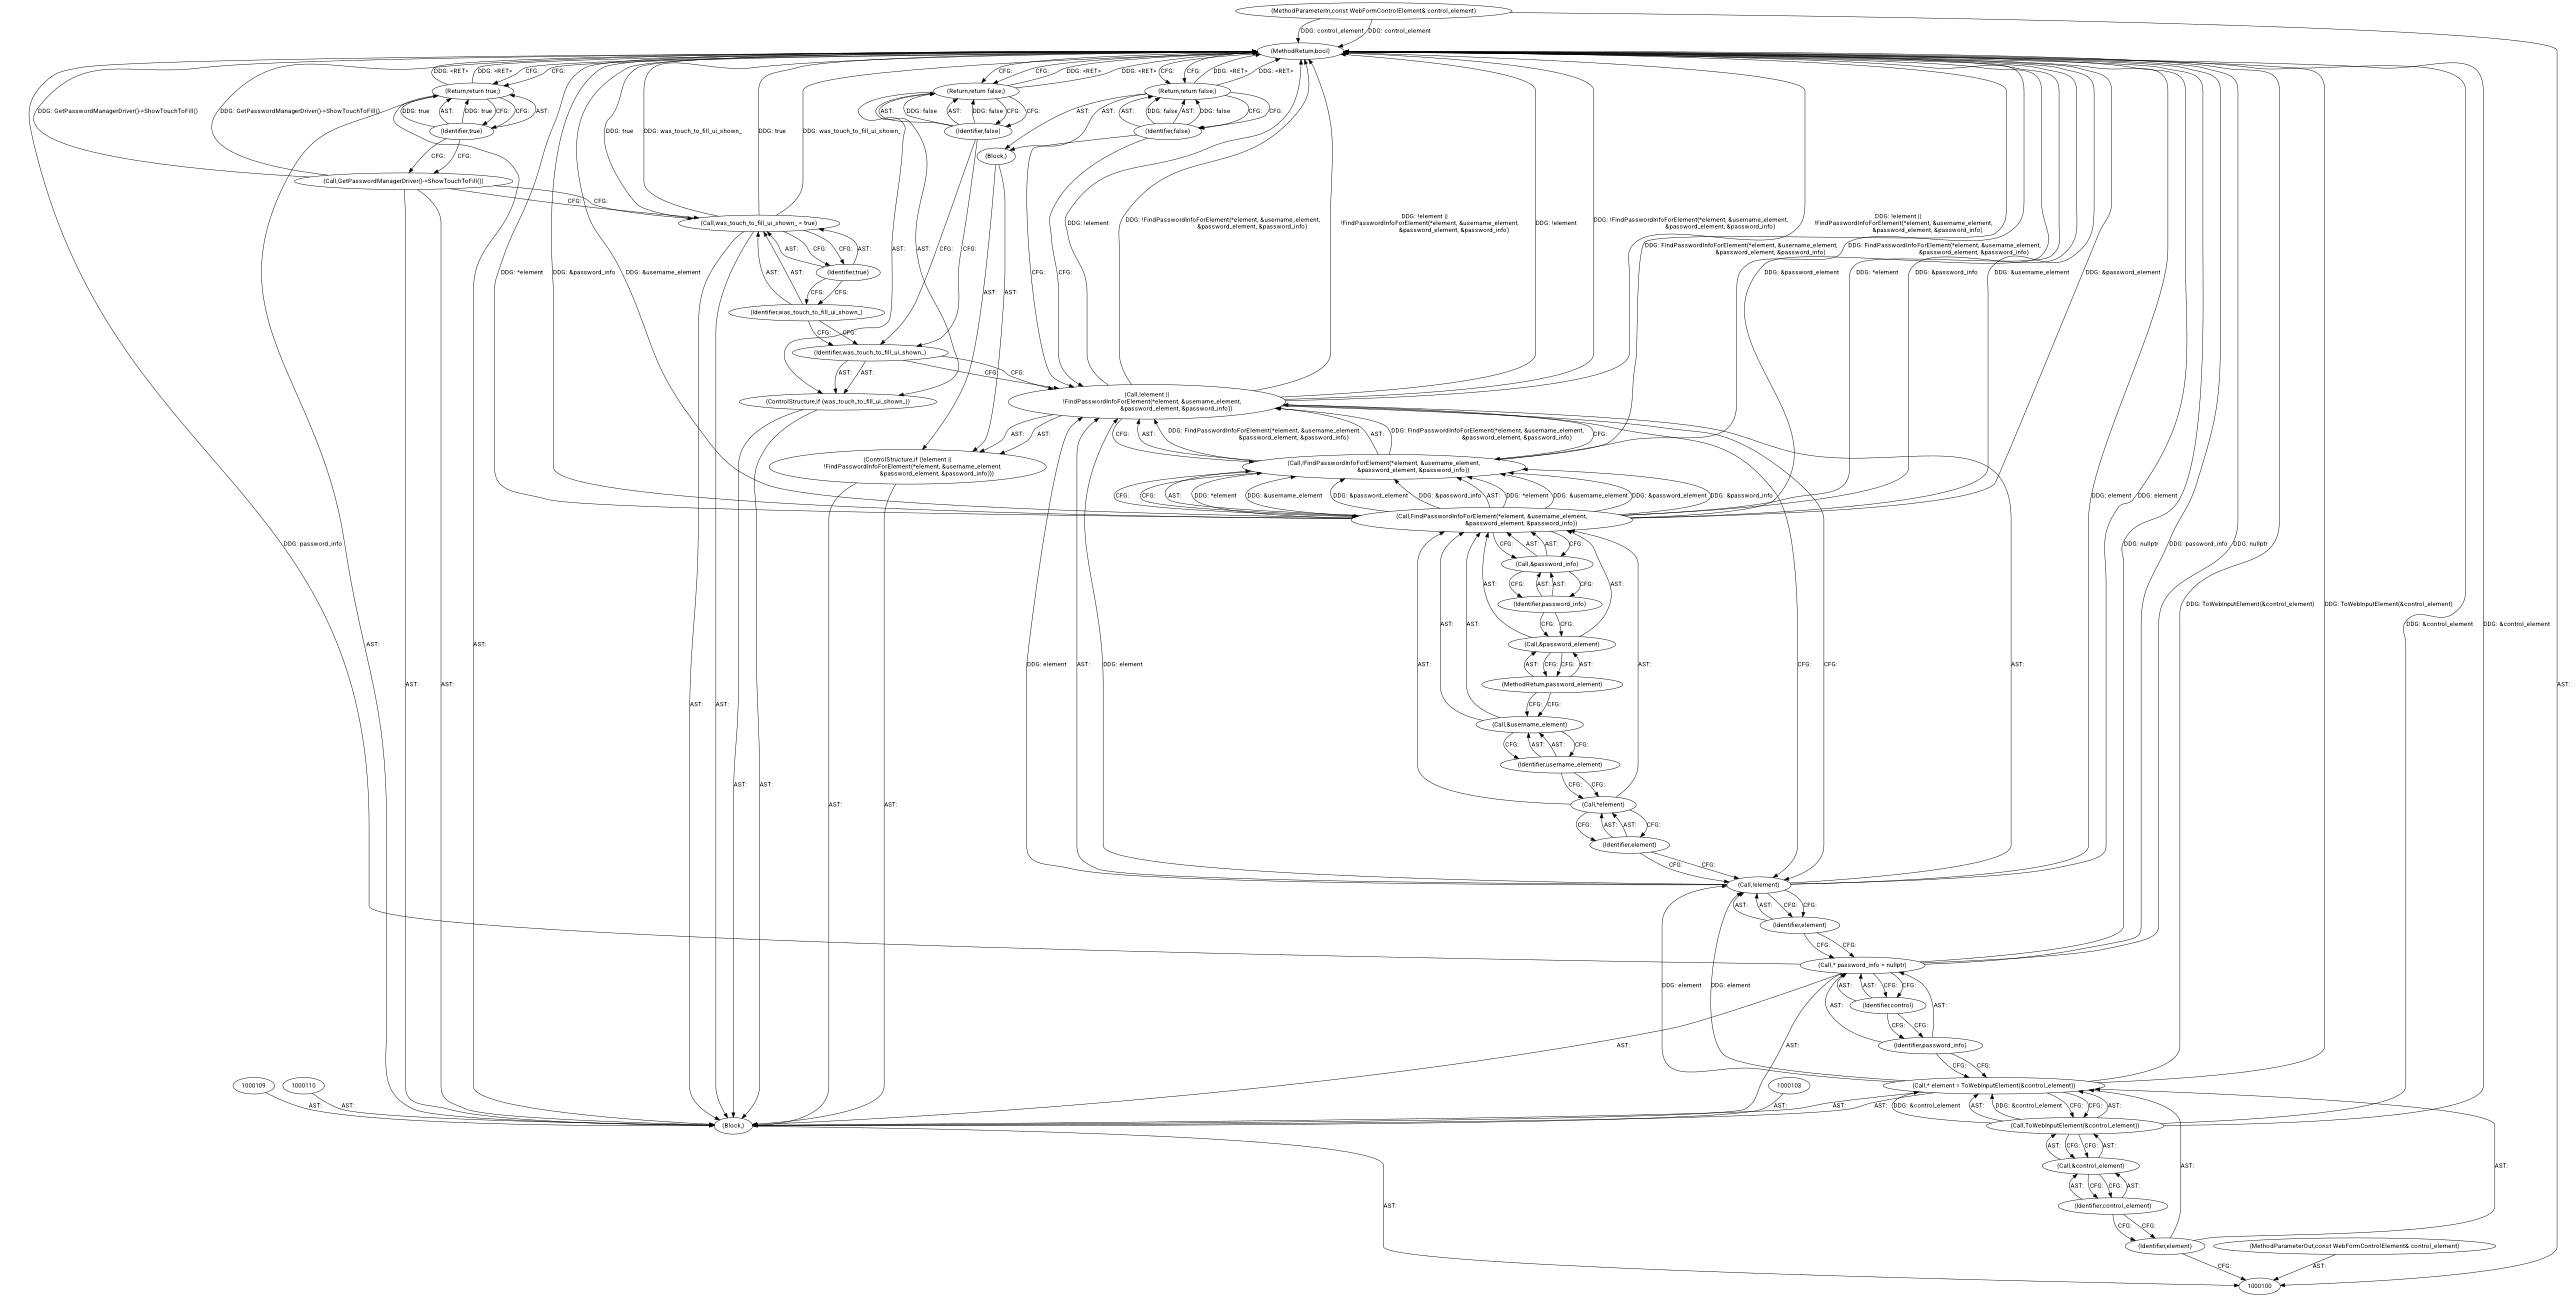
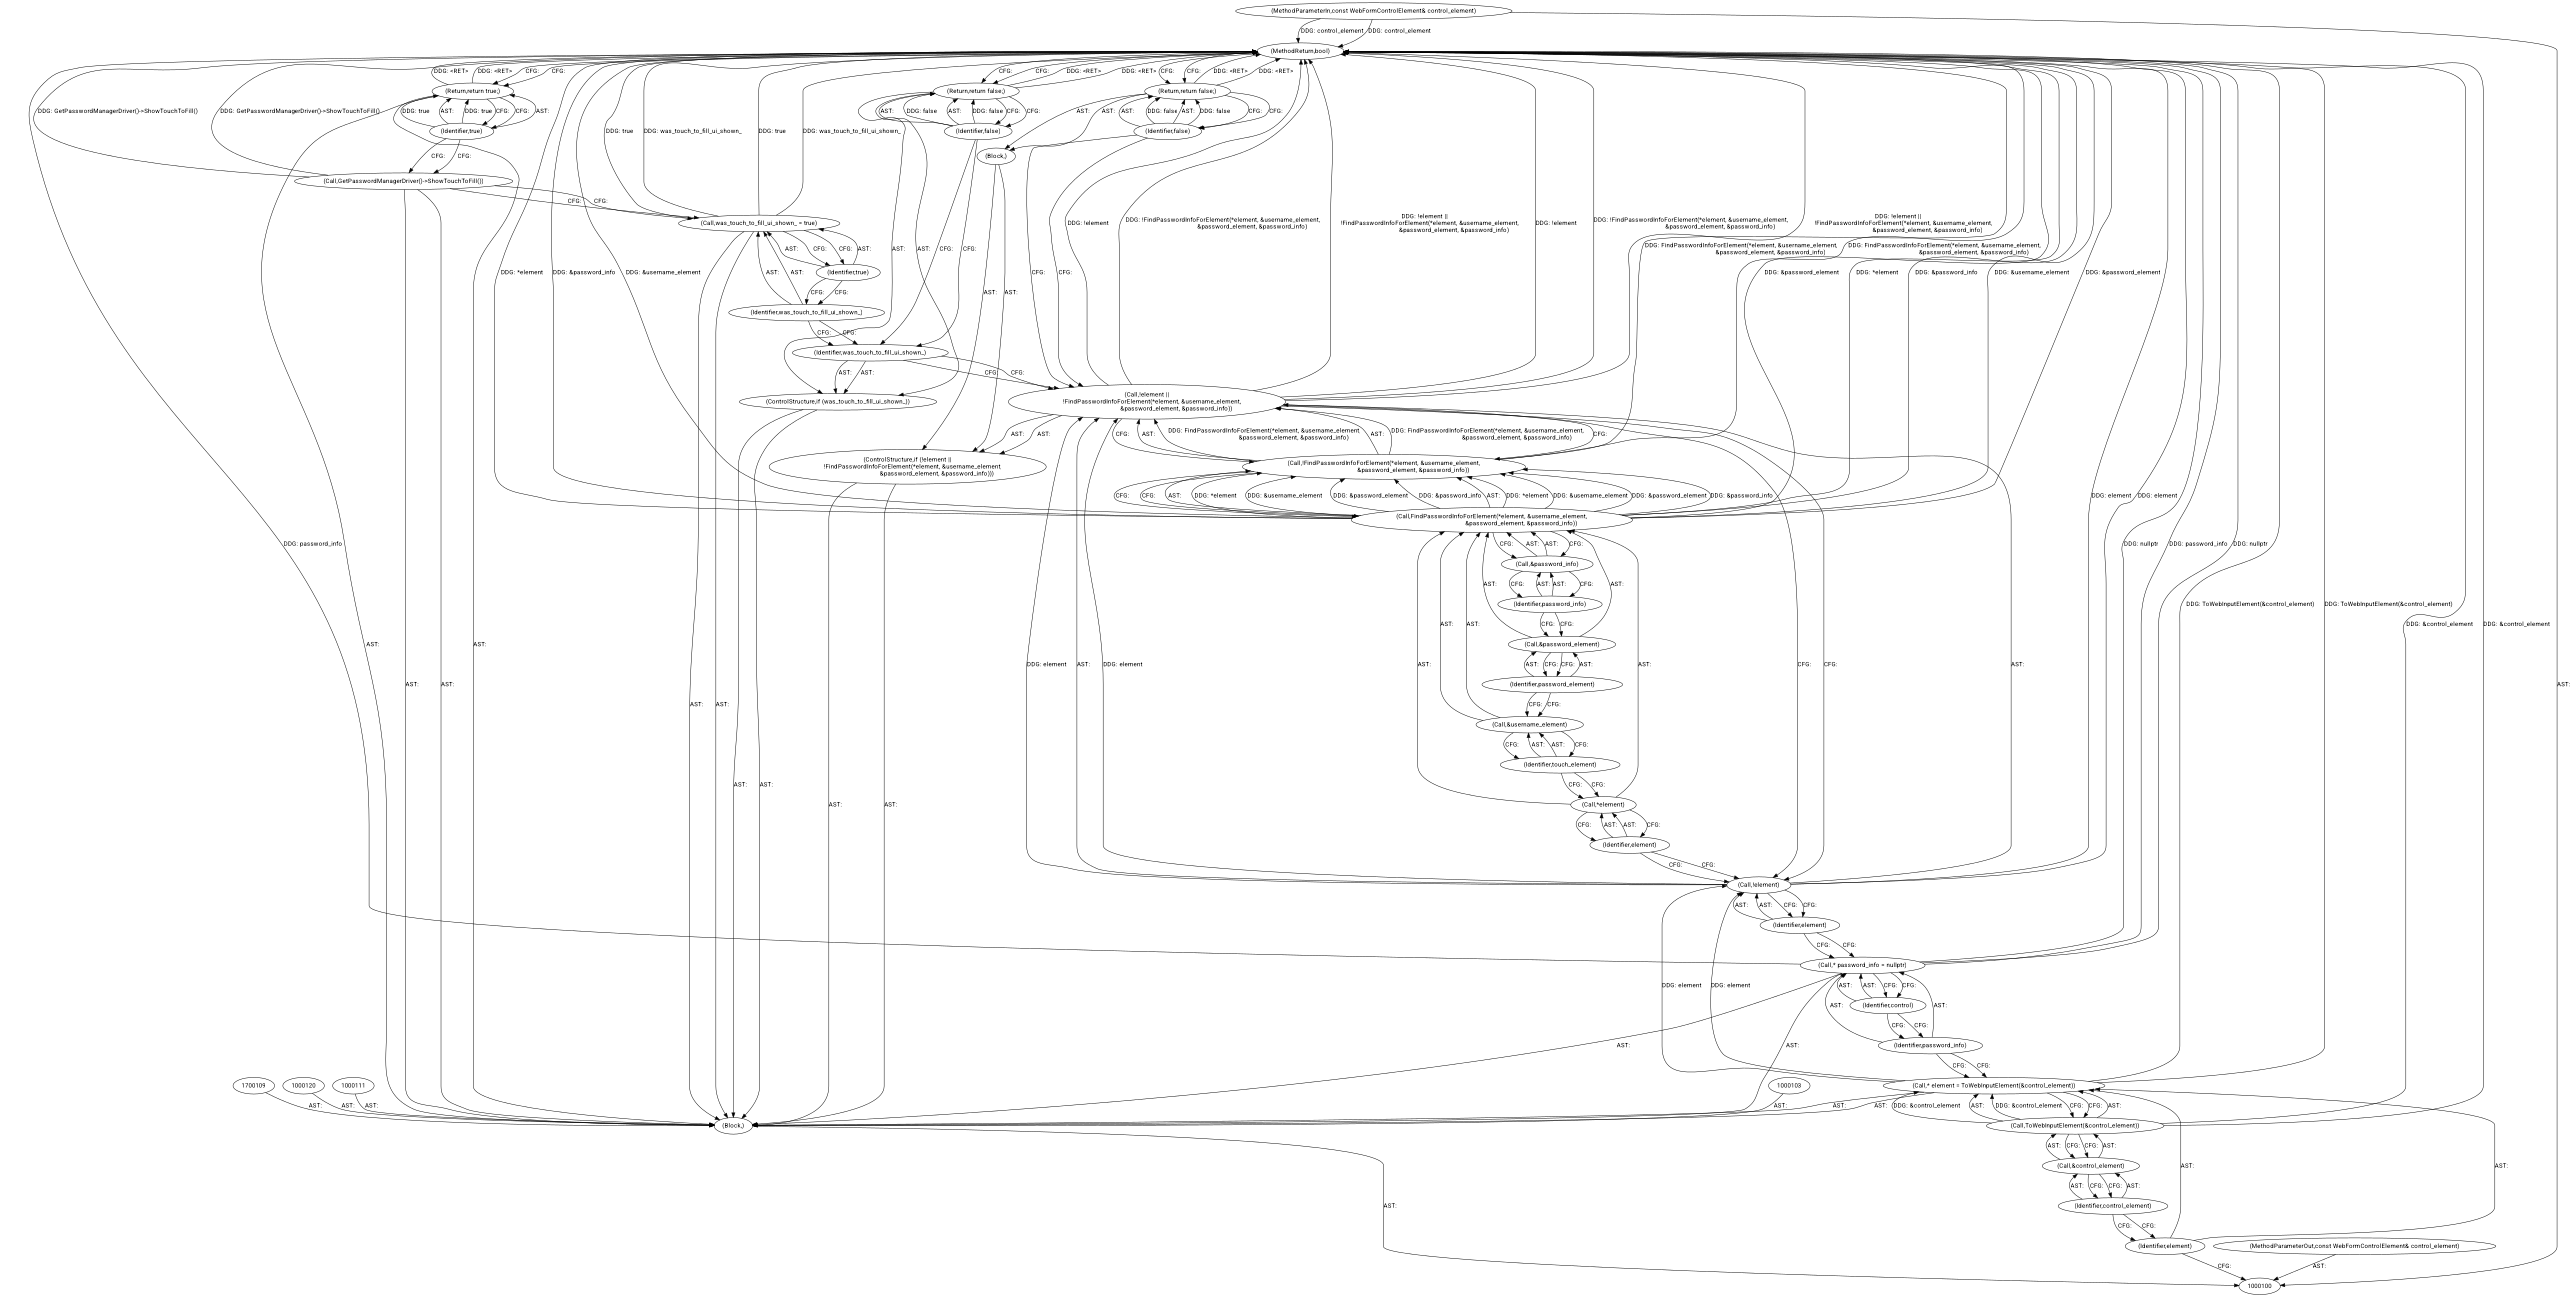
(1552, 685) -> (1552, 685)
(1560, 765) -> (1560, 765)
(254, 1086) -> (254, 1086)
(304, 1086) -> (304, 1086)
none -> (353, 1086)
